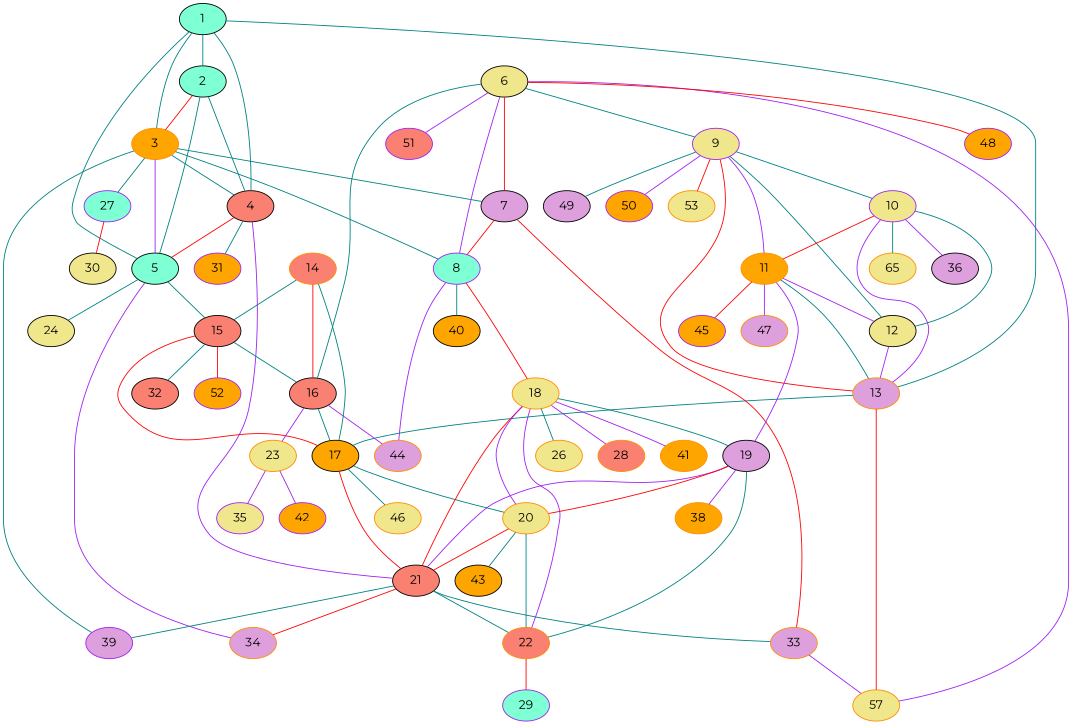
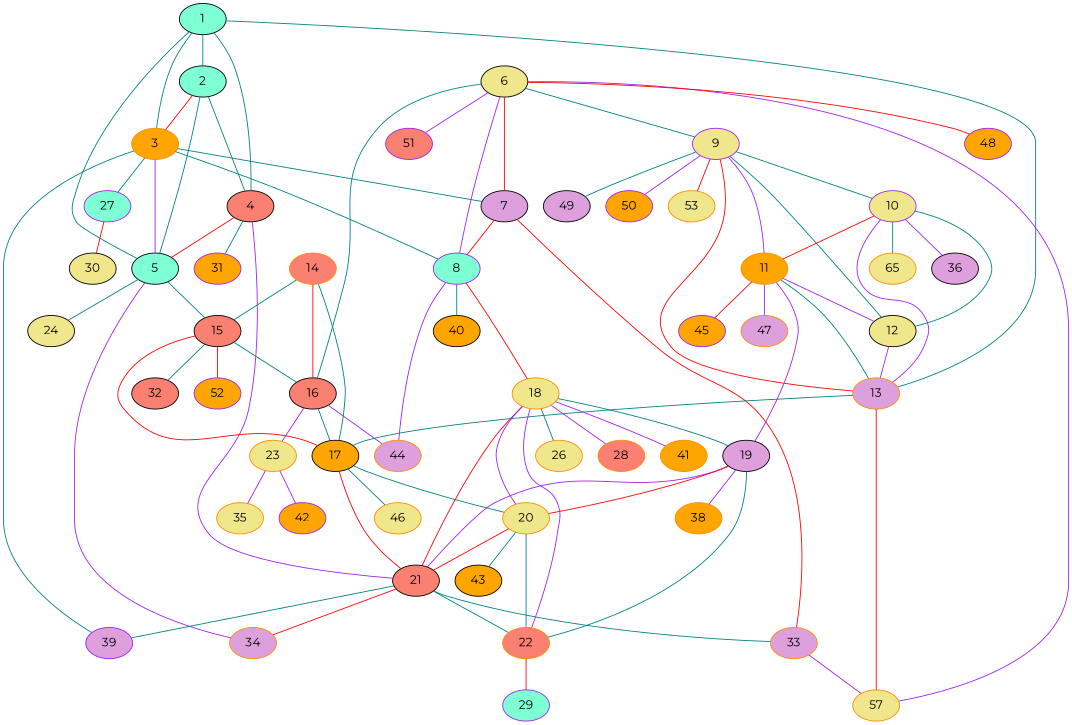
(203, 175) -> none
(240, 518) -> (240, 518)
